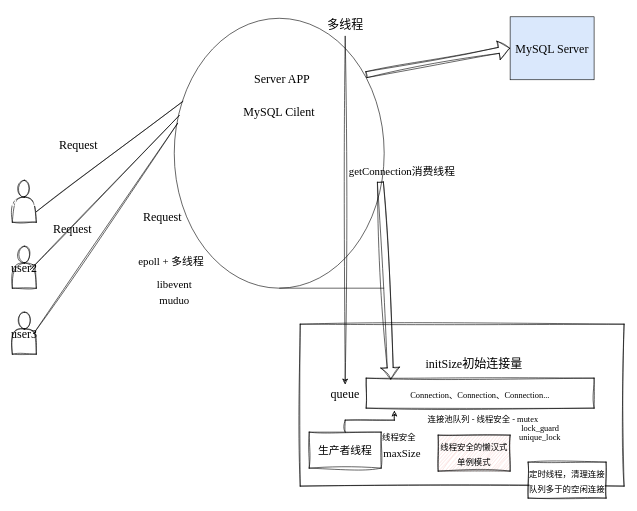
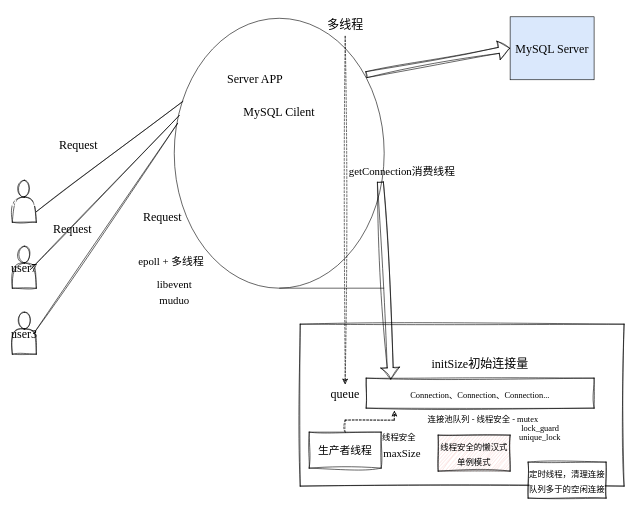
(282, 78) -> (255, 78)
(345, 209) -> (345, 209)
(24, 267) -> (24, 267)
(474, 363) -> (480, 363)
(367, 420) -> (367, 420)
